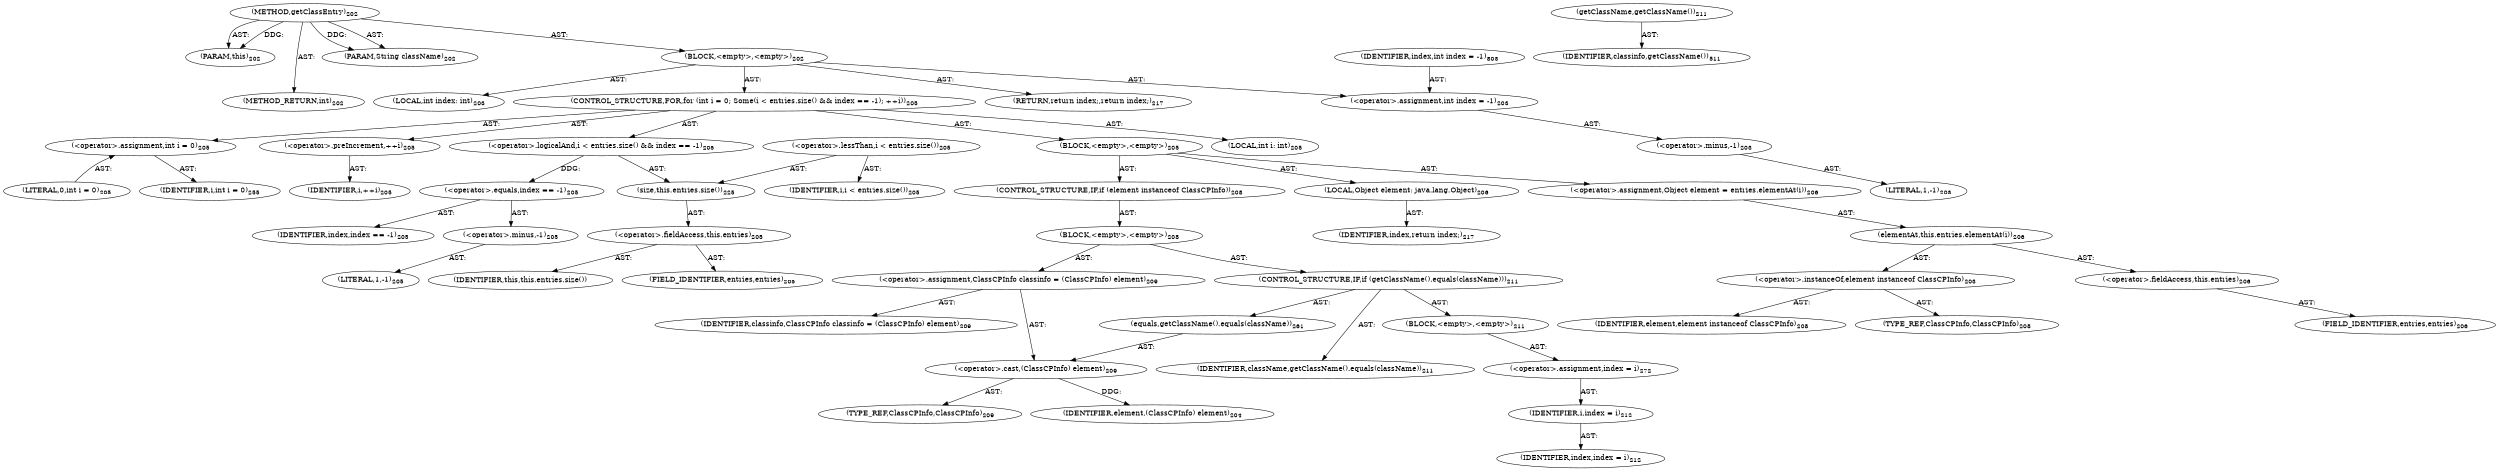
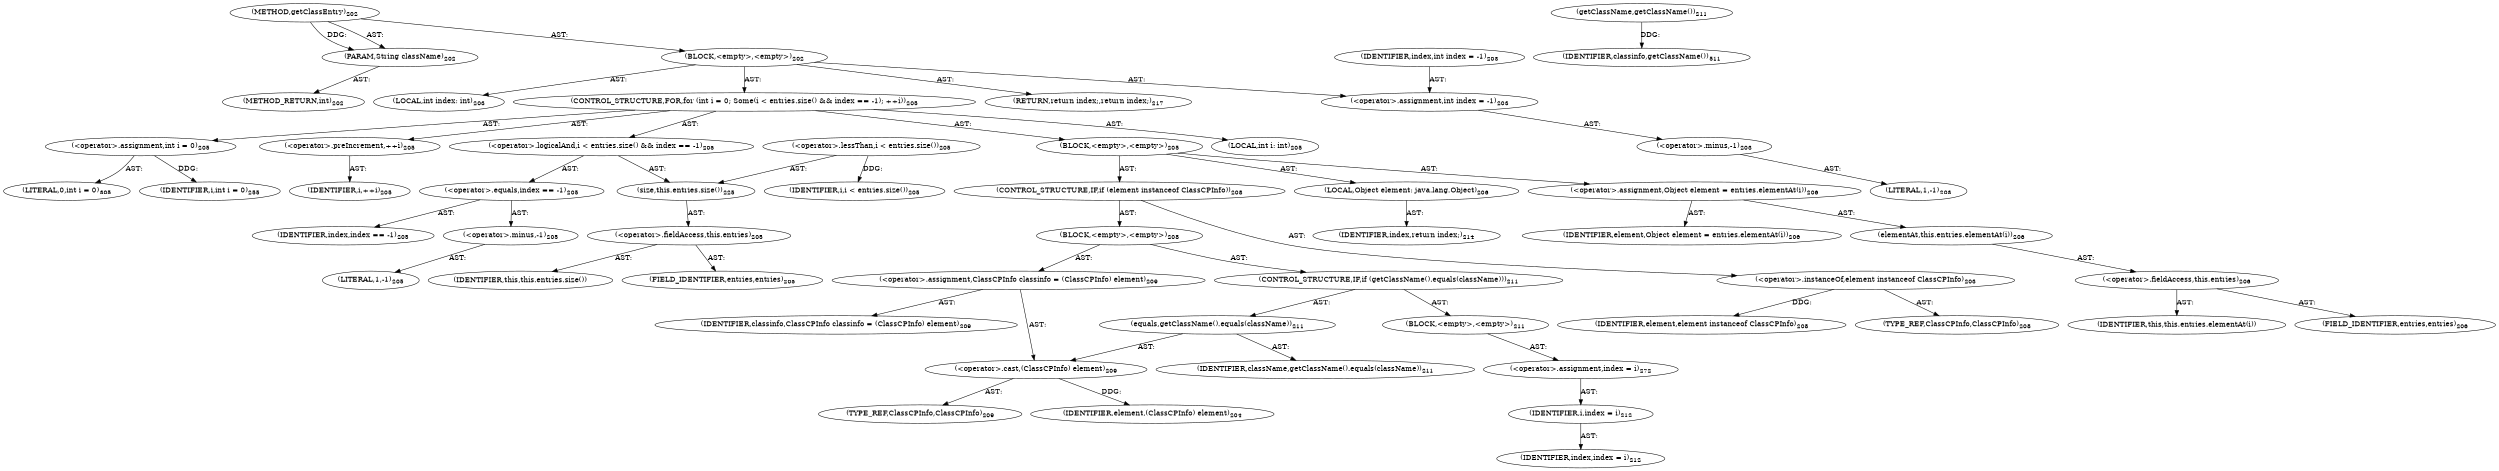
(1652, 35) -> (1652, 35)
(297, 55) -> (349, 79)
(230, 57) -> none
(1493, 57) -> (1493, 57)
(91, 168) -> (119, 171)
(189, 169) -> (189, 169)
(572, 169) -> (572, 169)
(874, 169) -> (874, 169)
(106, 190) -> (106, 190)
(1469, 235) -> (1469, 235)
none -> (1682, 236)
(1911, 257) -> (1433, 260)
(1803, 303) -> (1803, 303)
(1353, 323) -> (1264, 346)
(1298, 324) -> (1298, 324)
none -> (2177, 325)
